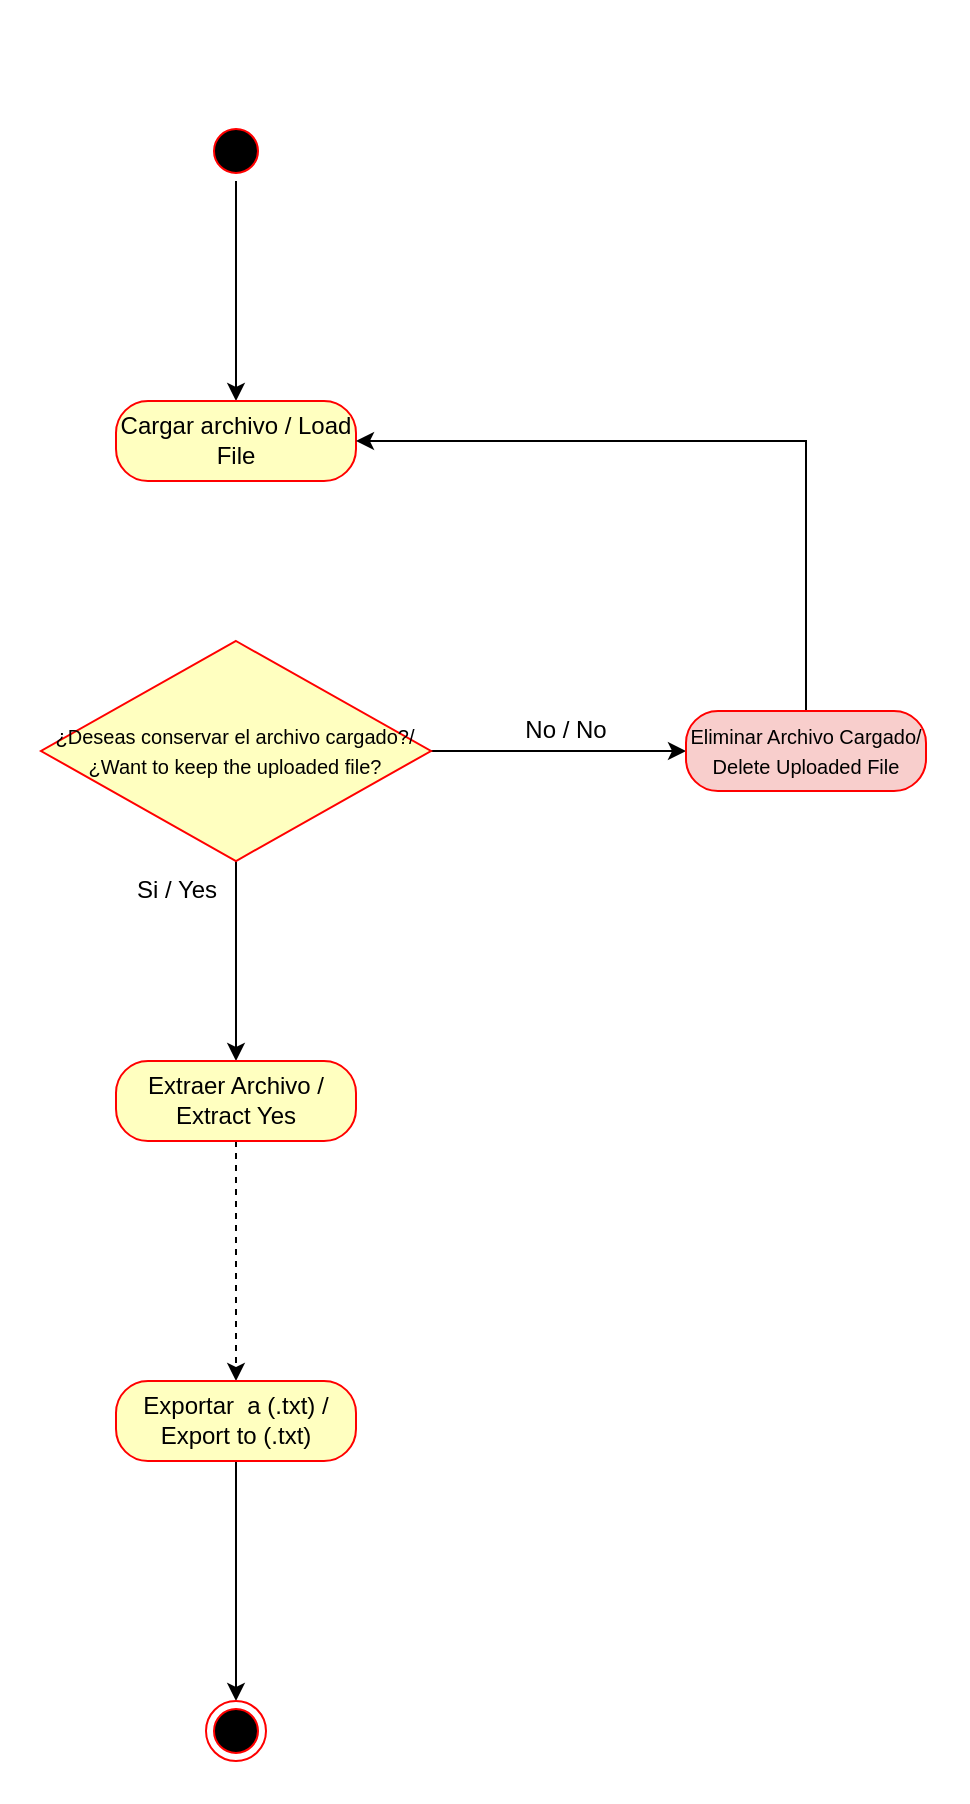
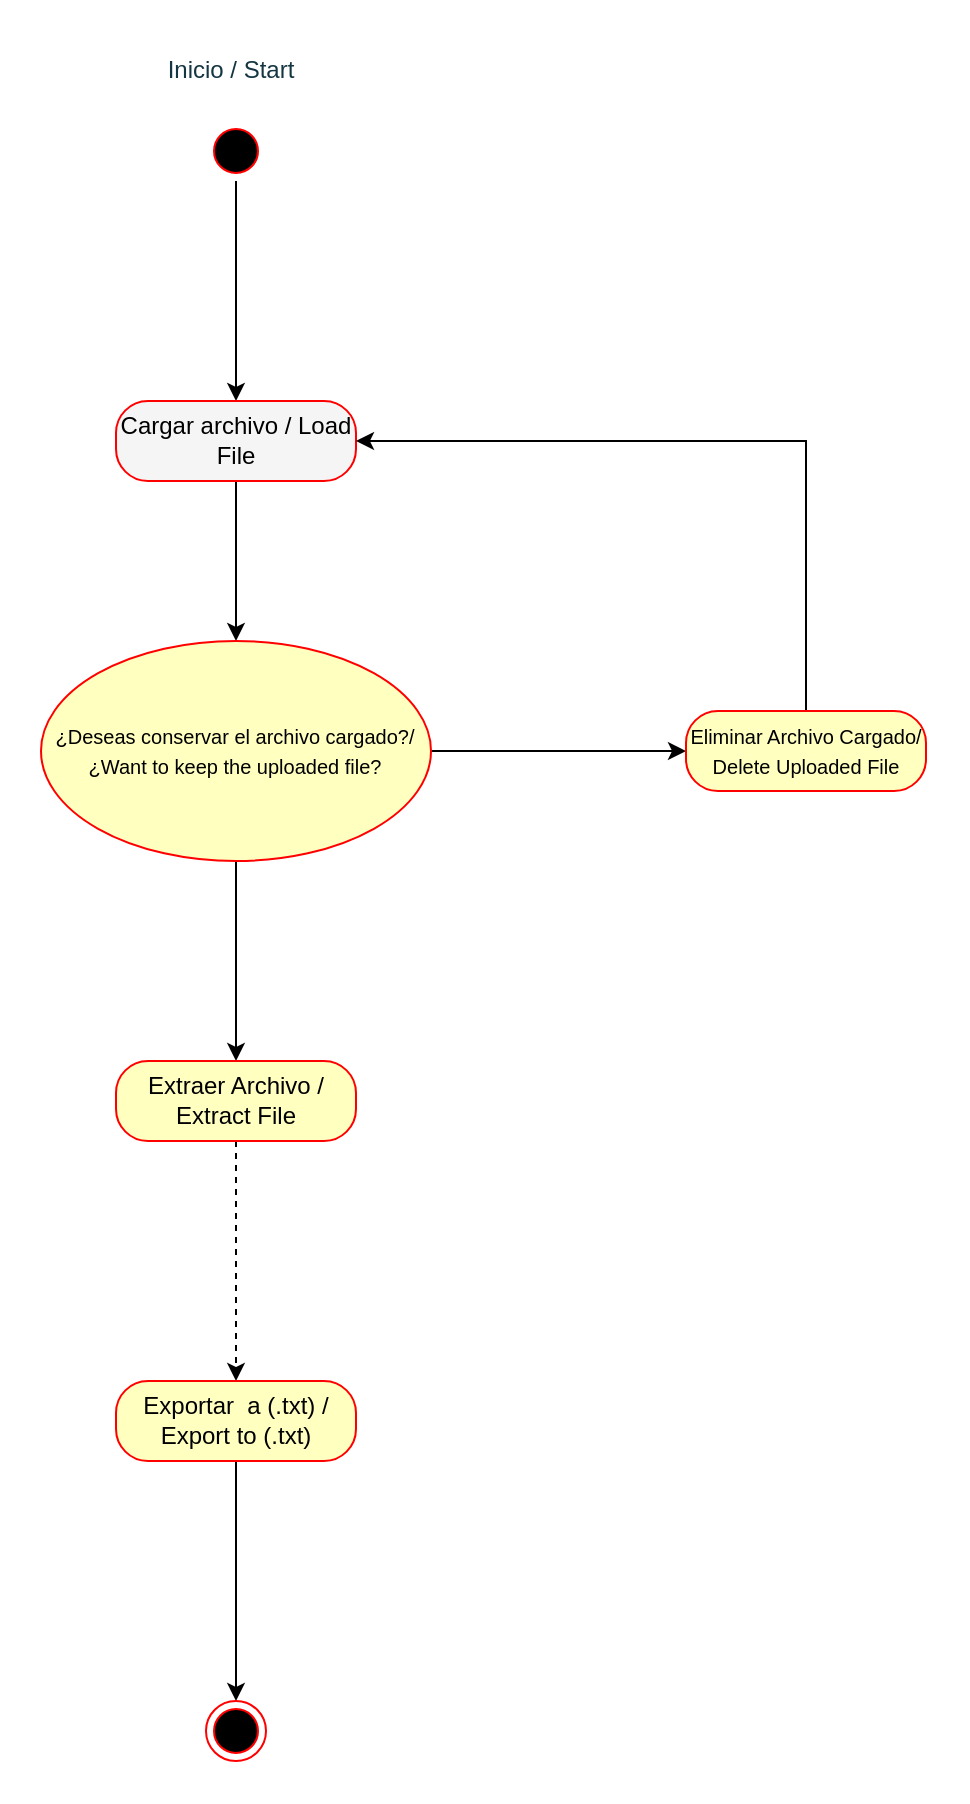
none -> (232, 71)
(236, 441) -> (236, 441)
none -> (236, 554)
(566, 731) -> none
(236, 751) -> (236, 751)
(806, 751) -> (806, 751)
(176, 891) -> none
(237, 1101) -> (237, 1101)
